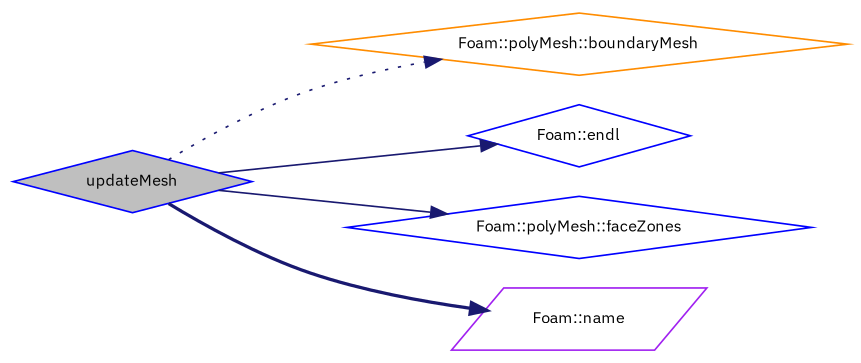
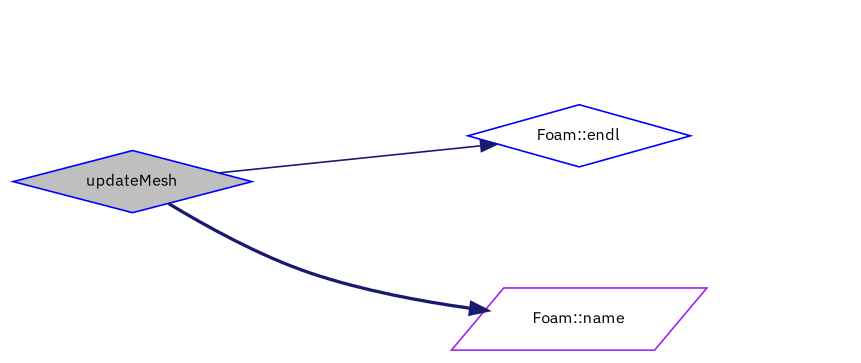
(579, 44) -> none
(579, 227) -> none
